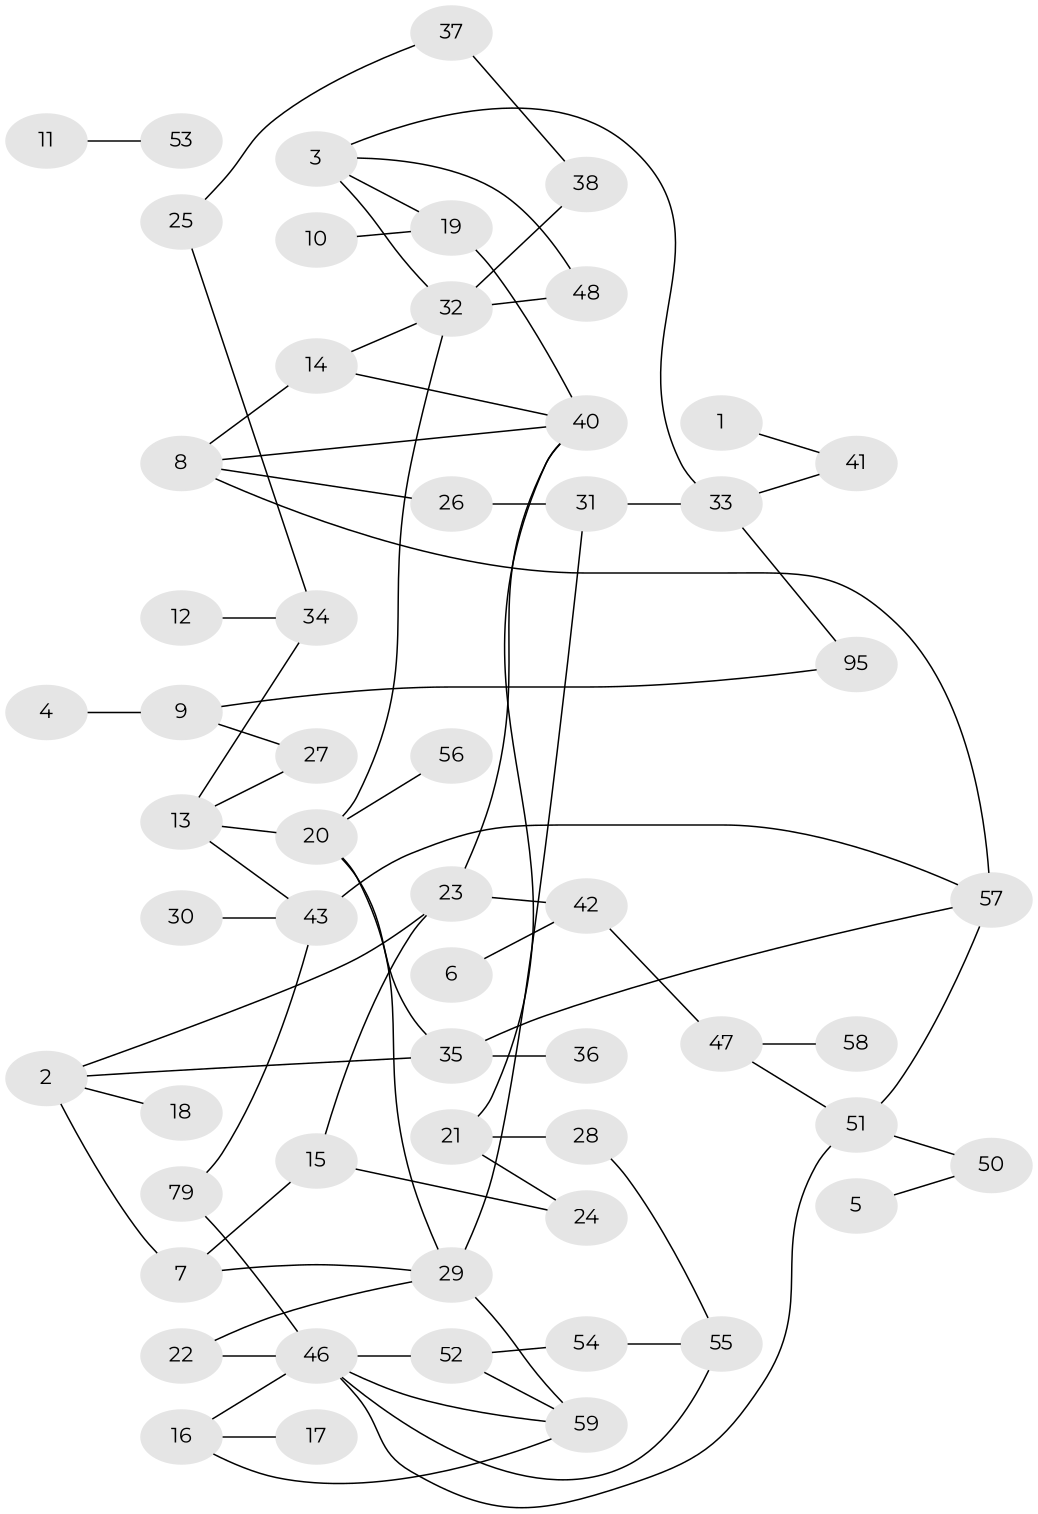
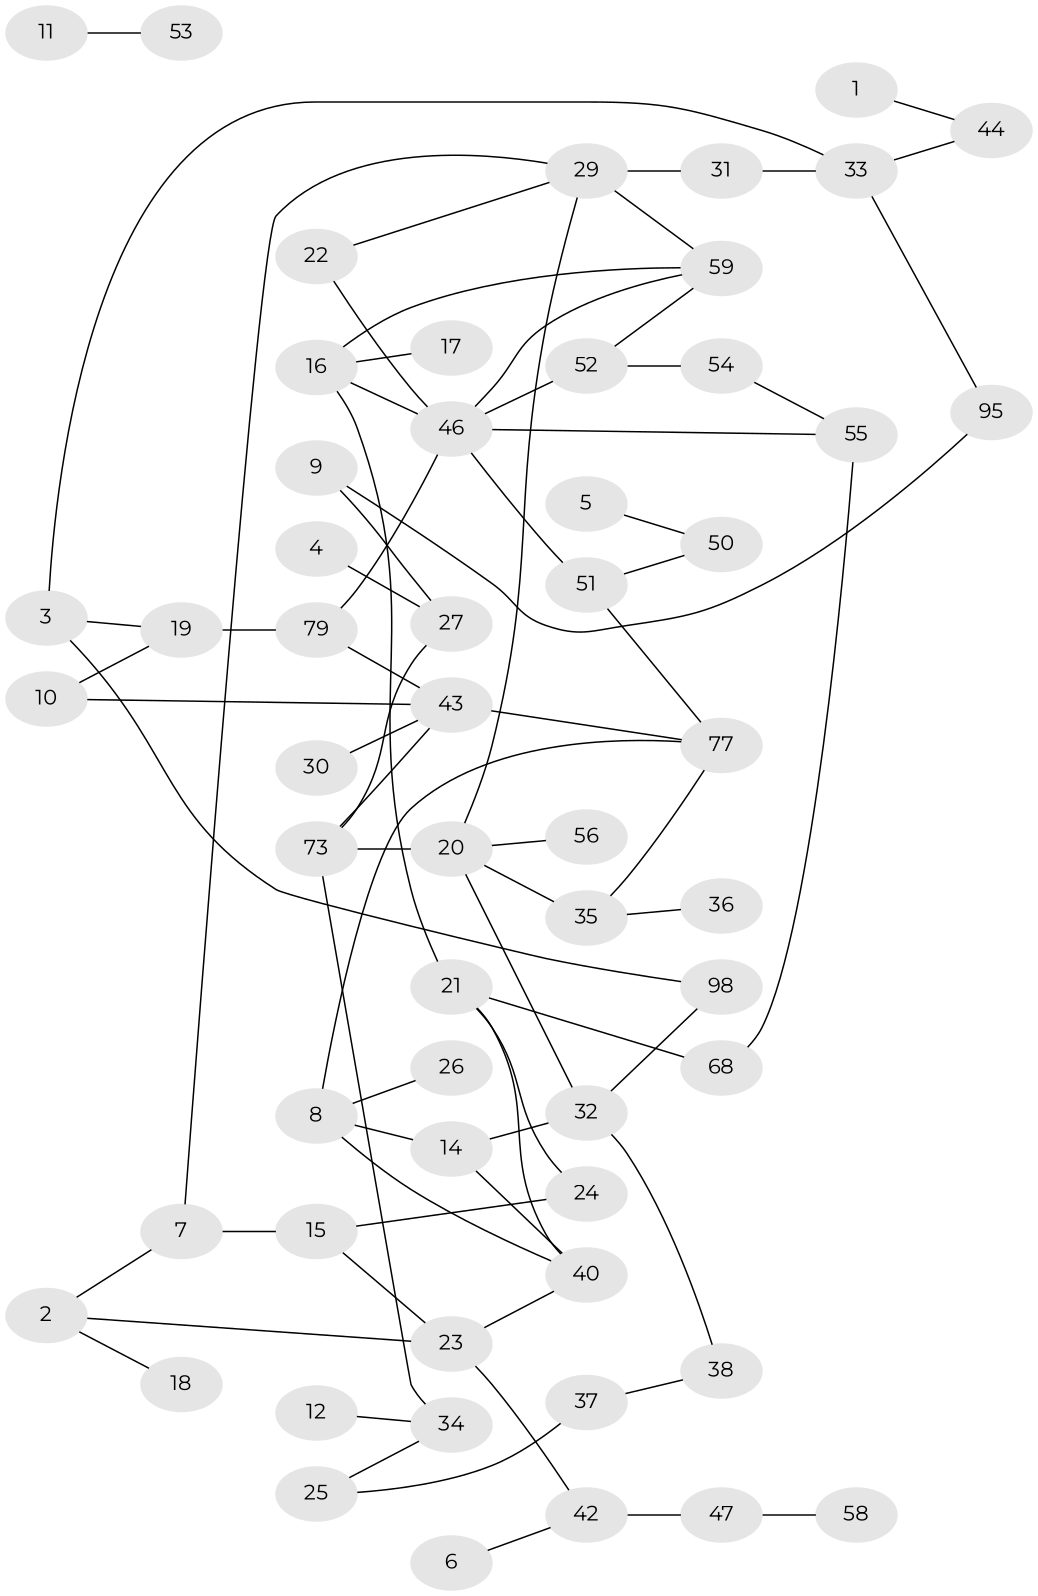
(376, 223) -> none
(586, 294) -> (722, 987)
(528, 321) -> (249, 630)
(856, 464) -> (992, 130)
(518, 504) -> none
none -> (391, 660)
none -> (249, 702)
(114, 713) -> (380, 584)
(182, 822) -> (316, 849)
(992, 900) -> (722, 746)
(249, 1066) -> none
(789, 1085) -> none
(586, 1137) -> (722, 1068)
